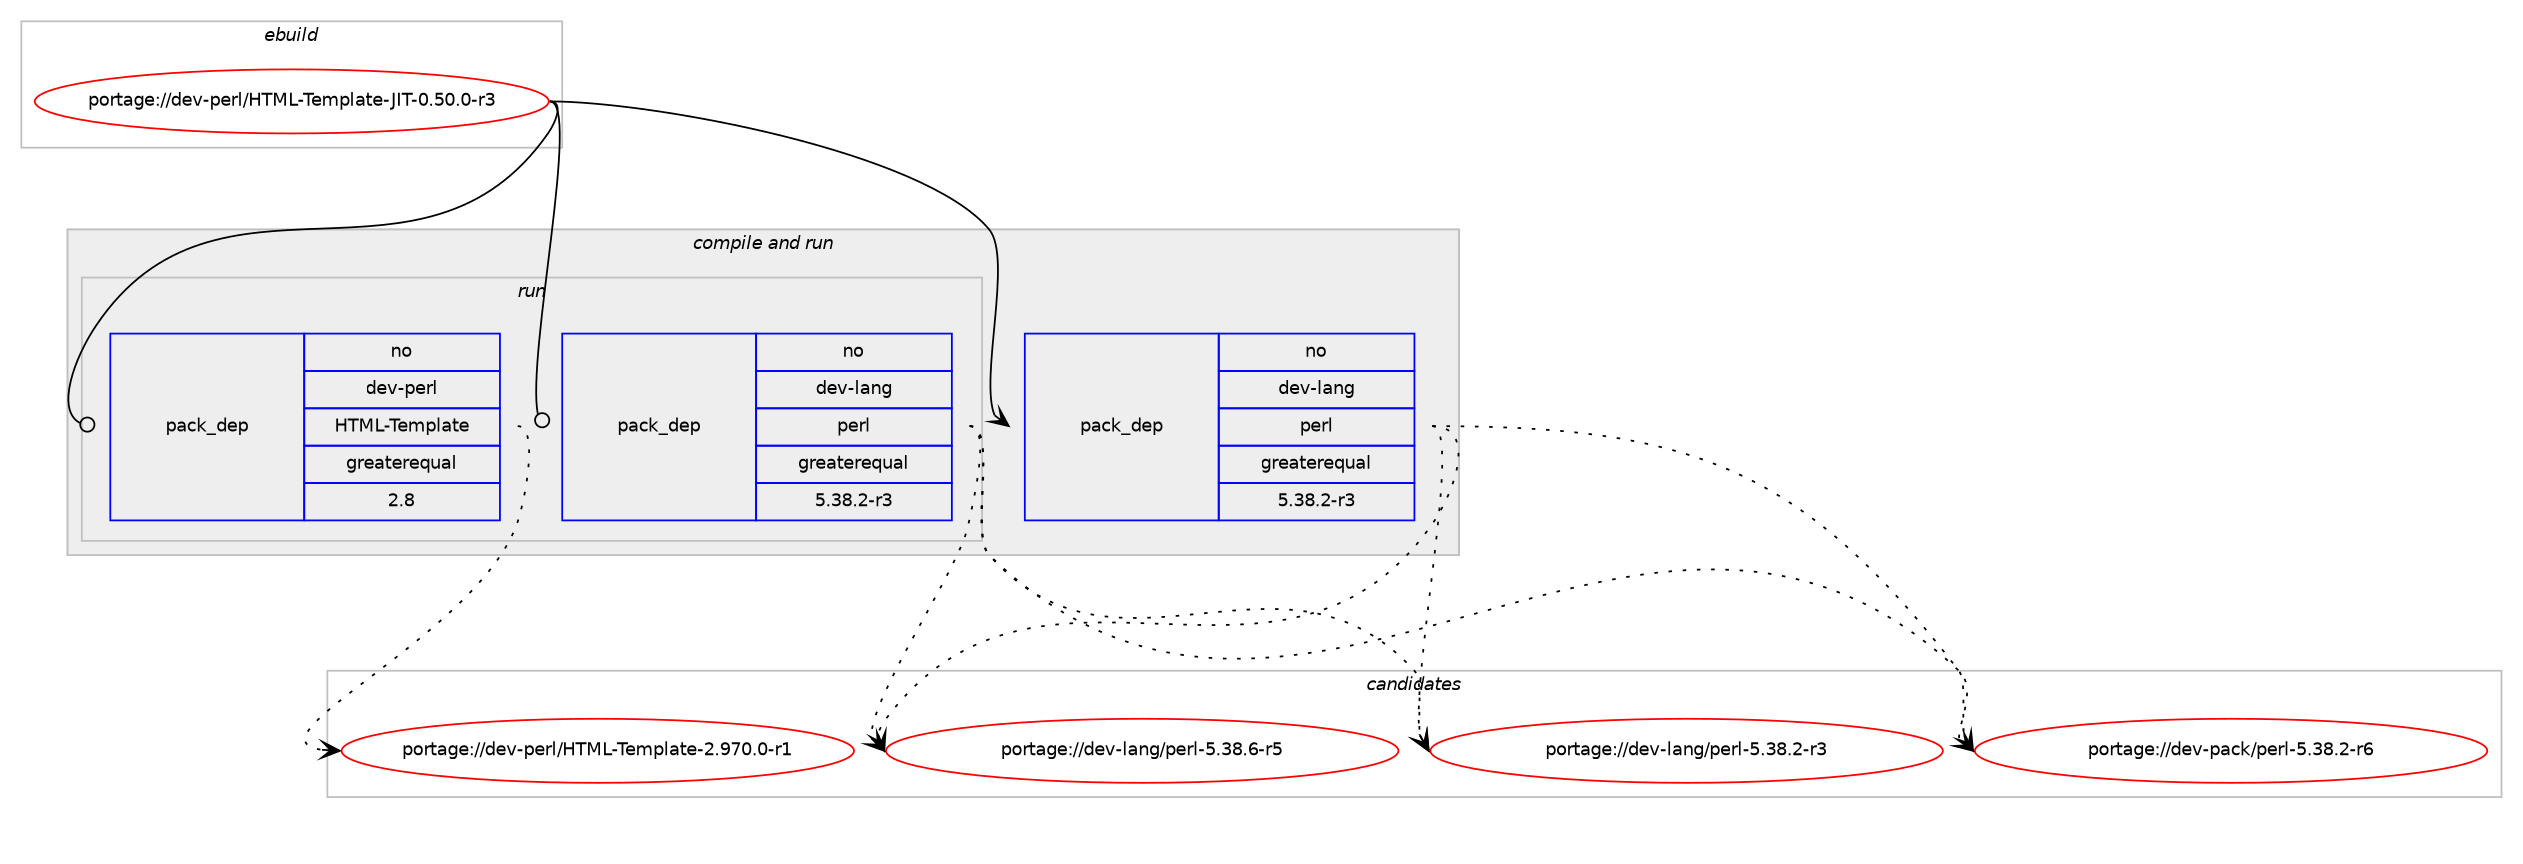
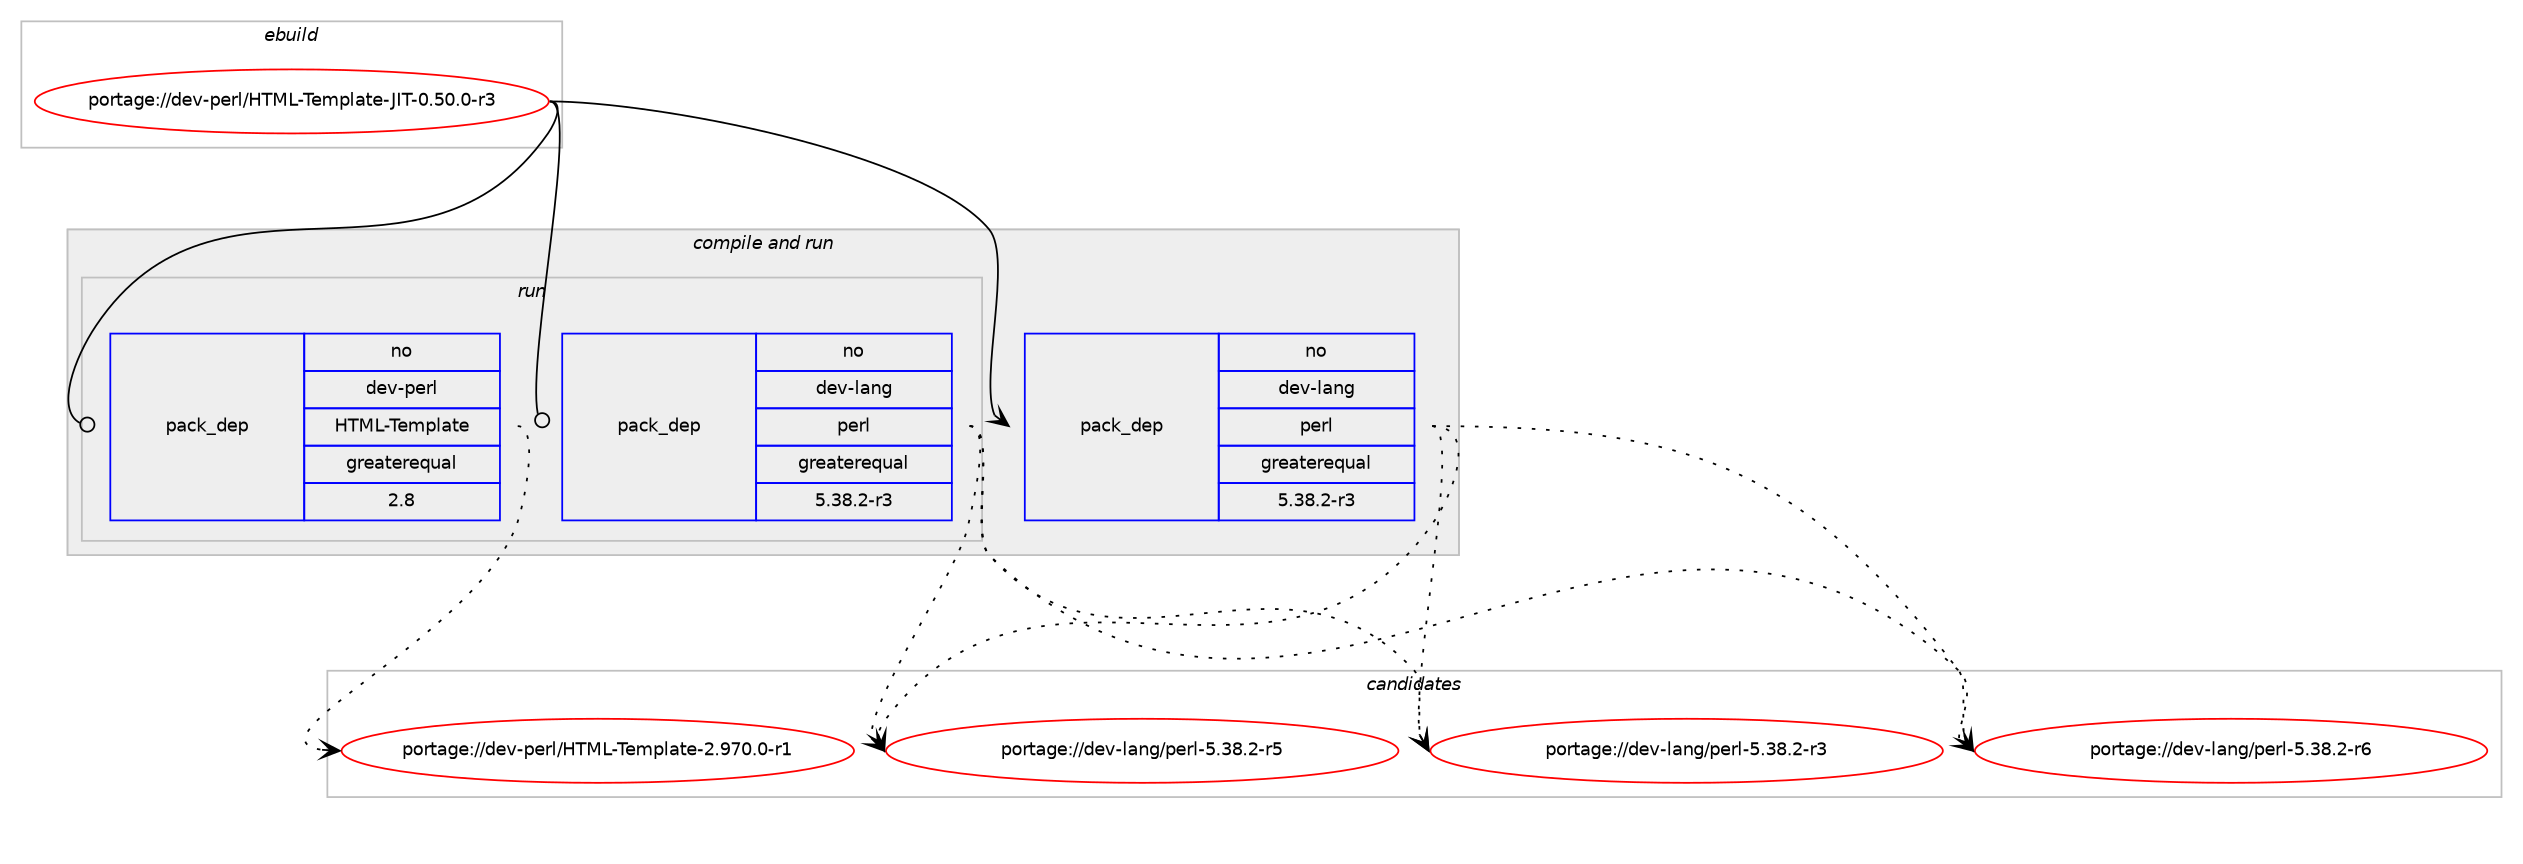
(1142, 751) -> (1142, 751)
(2231, 751) -> (2231, 751)
